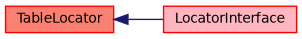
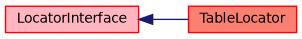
(146, 19) -> (170, 19)
